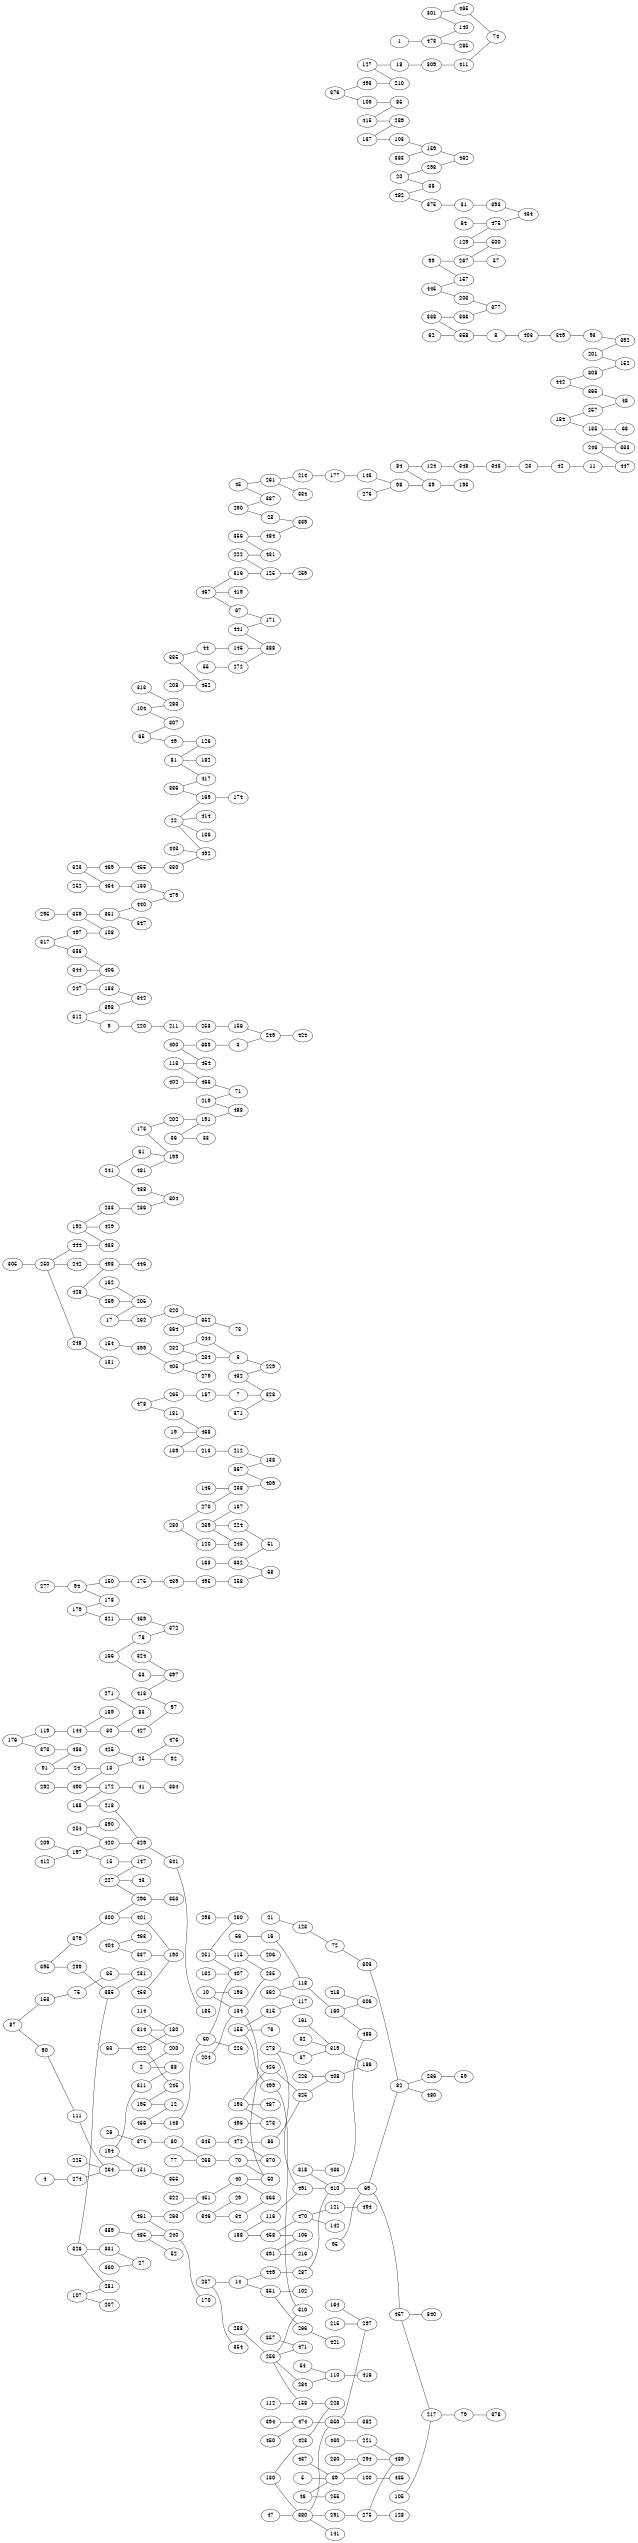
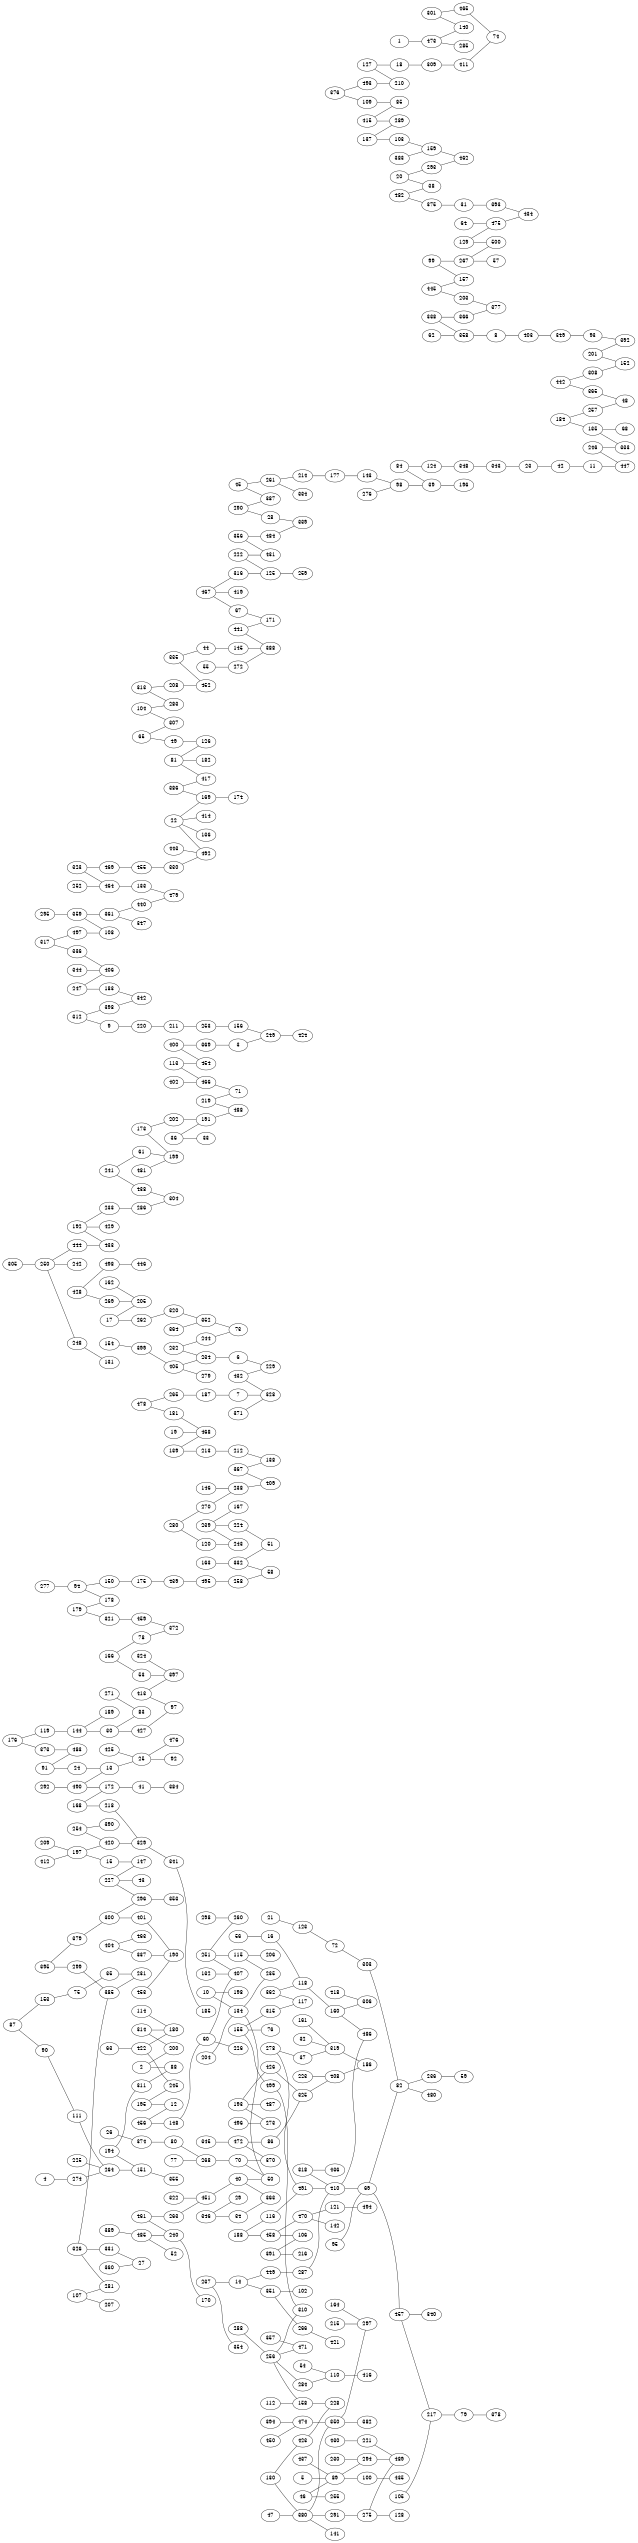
none -> (158, 687)
(93, 1264) -> none
(222, 1349) -> (222, 1334)
